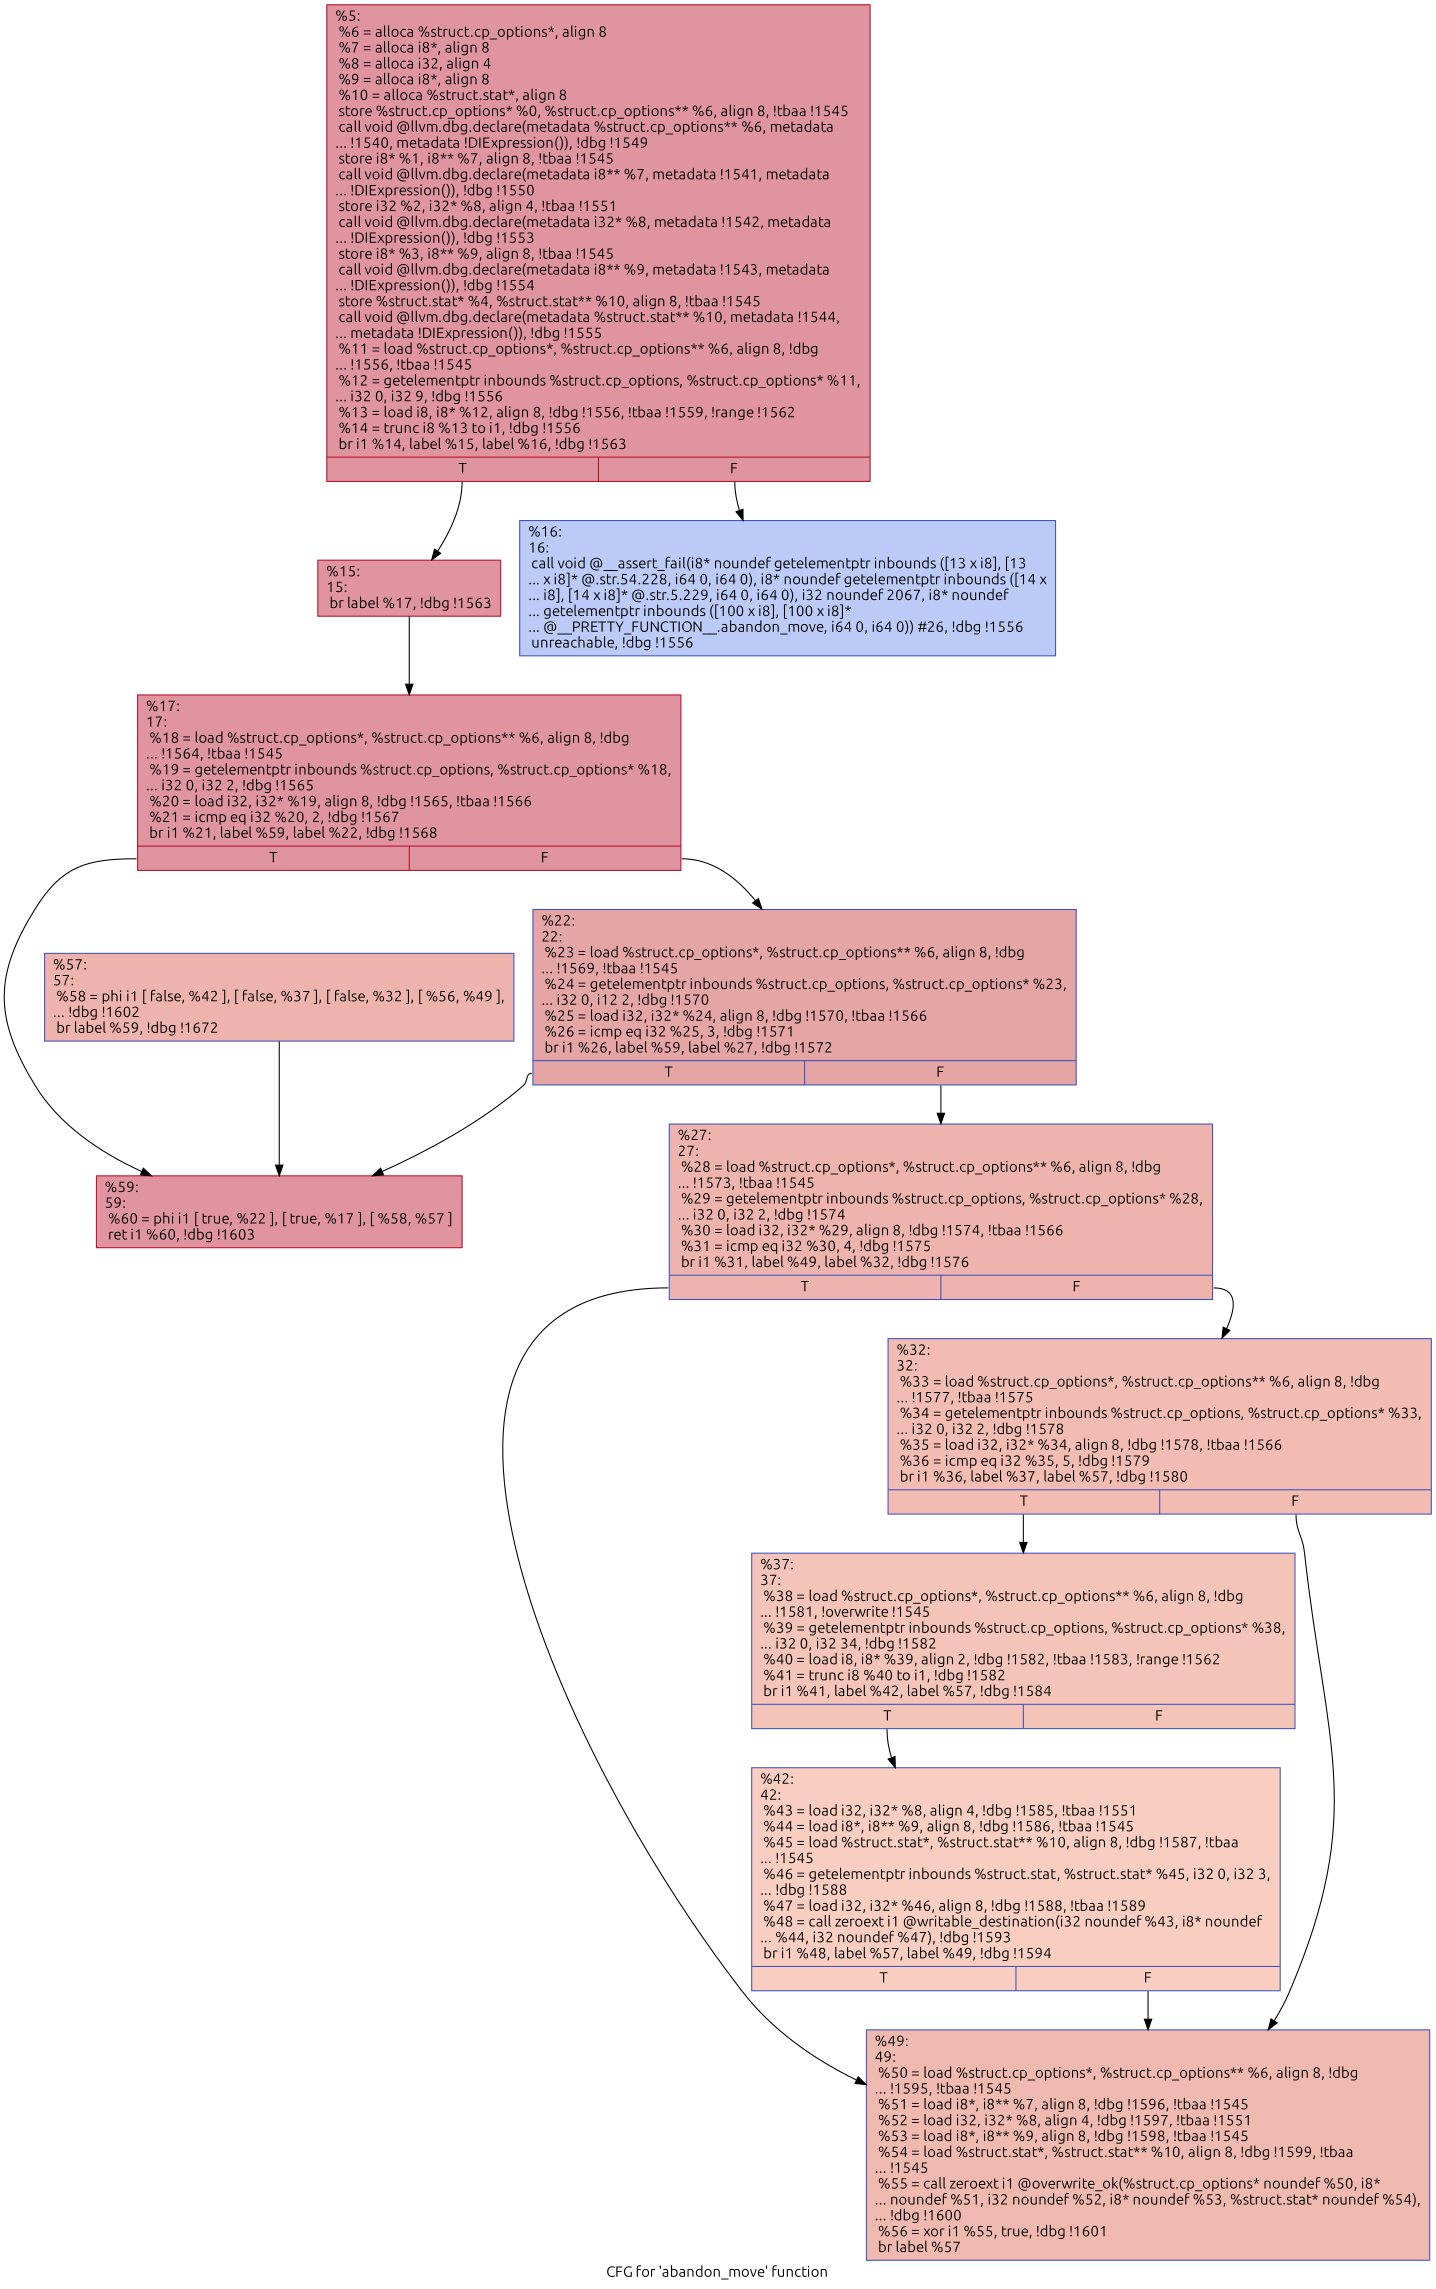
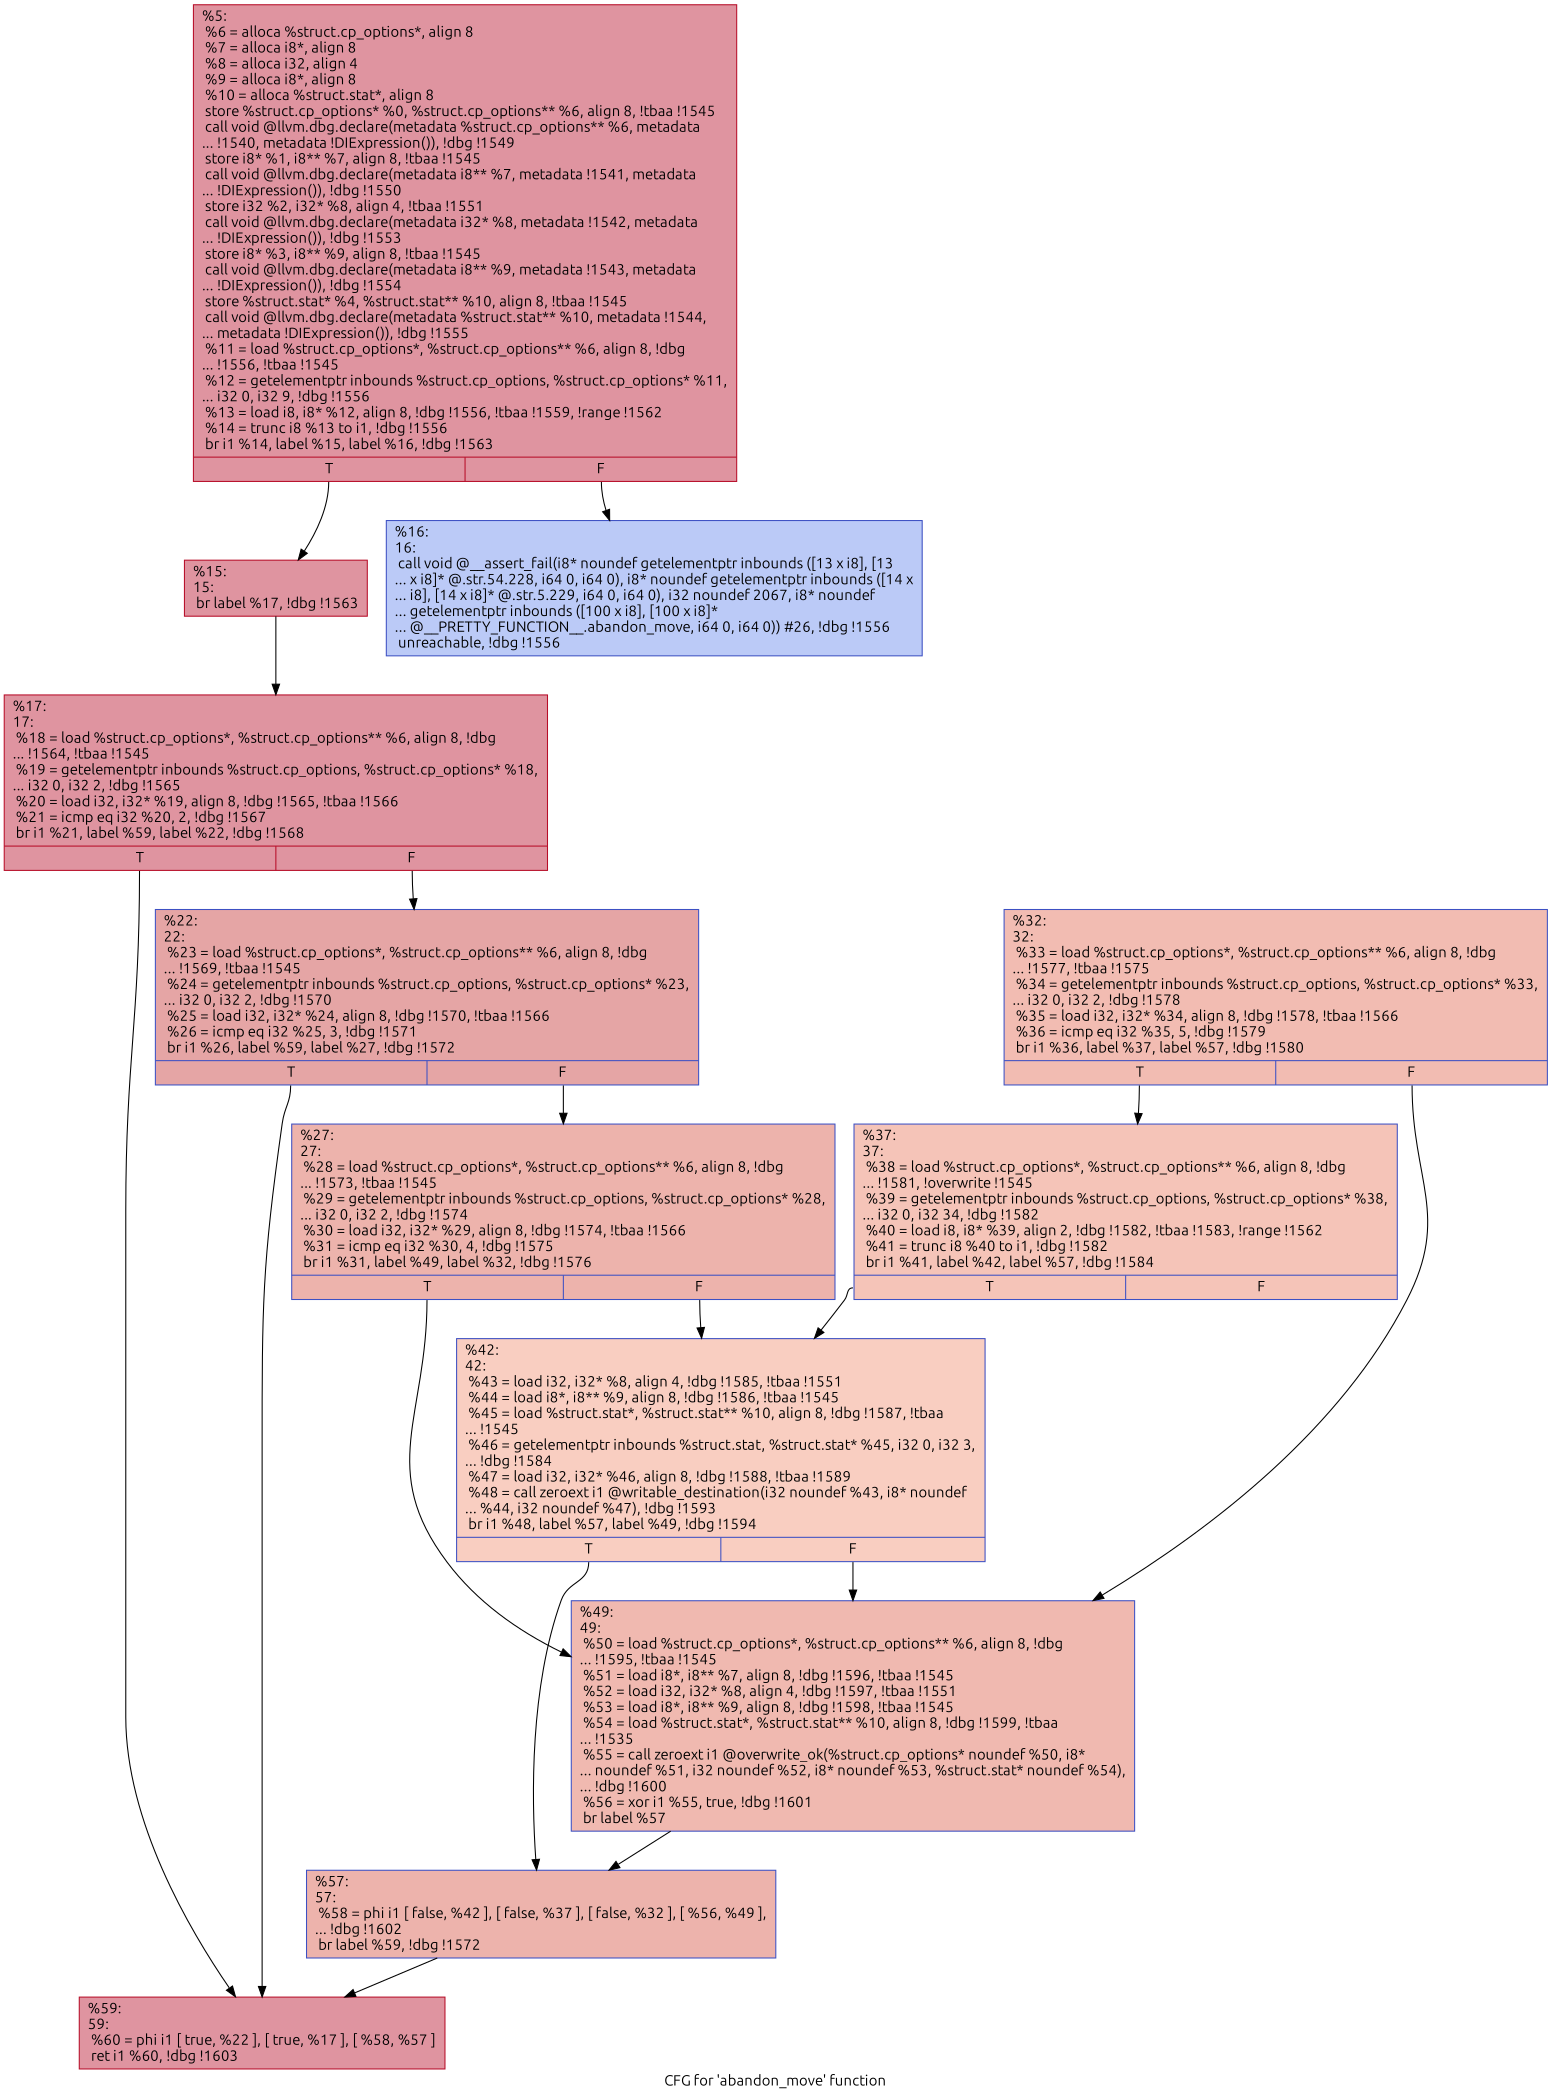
(626, 1000) -> (248, 1000)
(136, 1028) -> (398, 1945)
(1233, 1302) -> (700, 1314)
none -> (538, 1704)
none -> (645, 1848)
(804, 1890) -> (509, 1461)
(902, 2168) -> (607, 1739)
